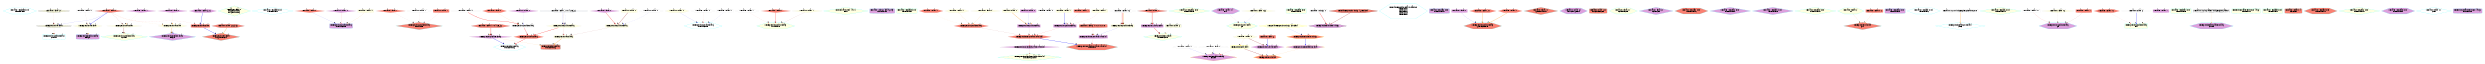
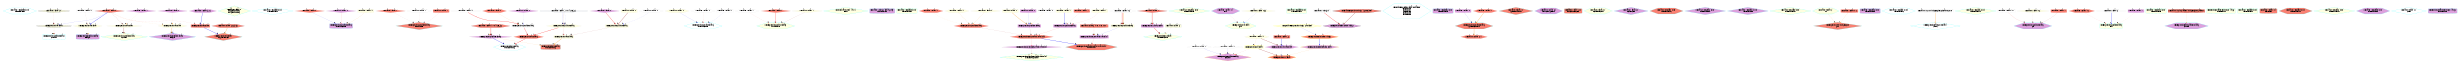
(2211, 11) -> (2186, 11)
(1483, 18) -> (1474, 32)
(1862, 26) -> (1838, 26)
